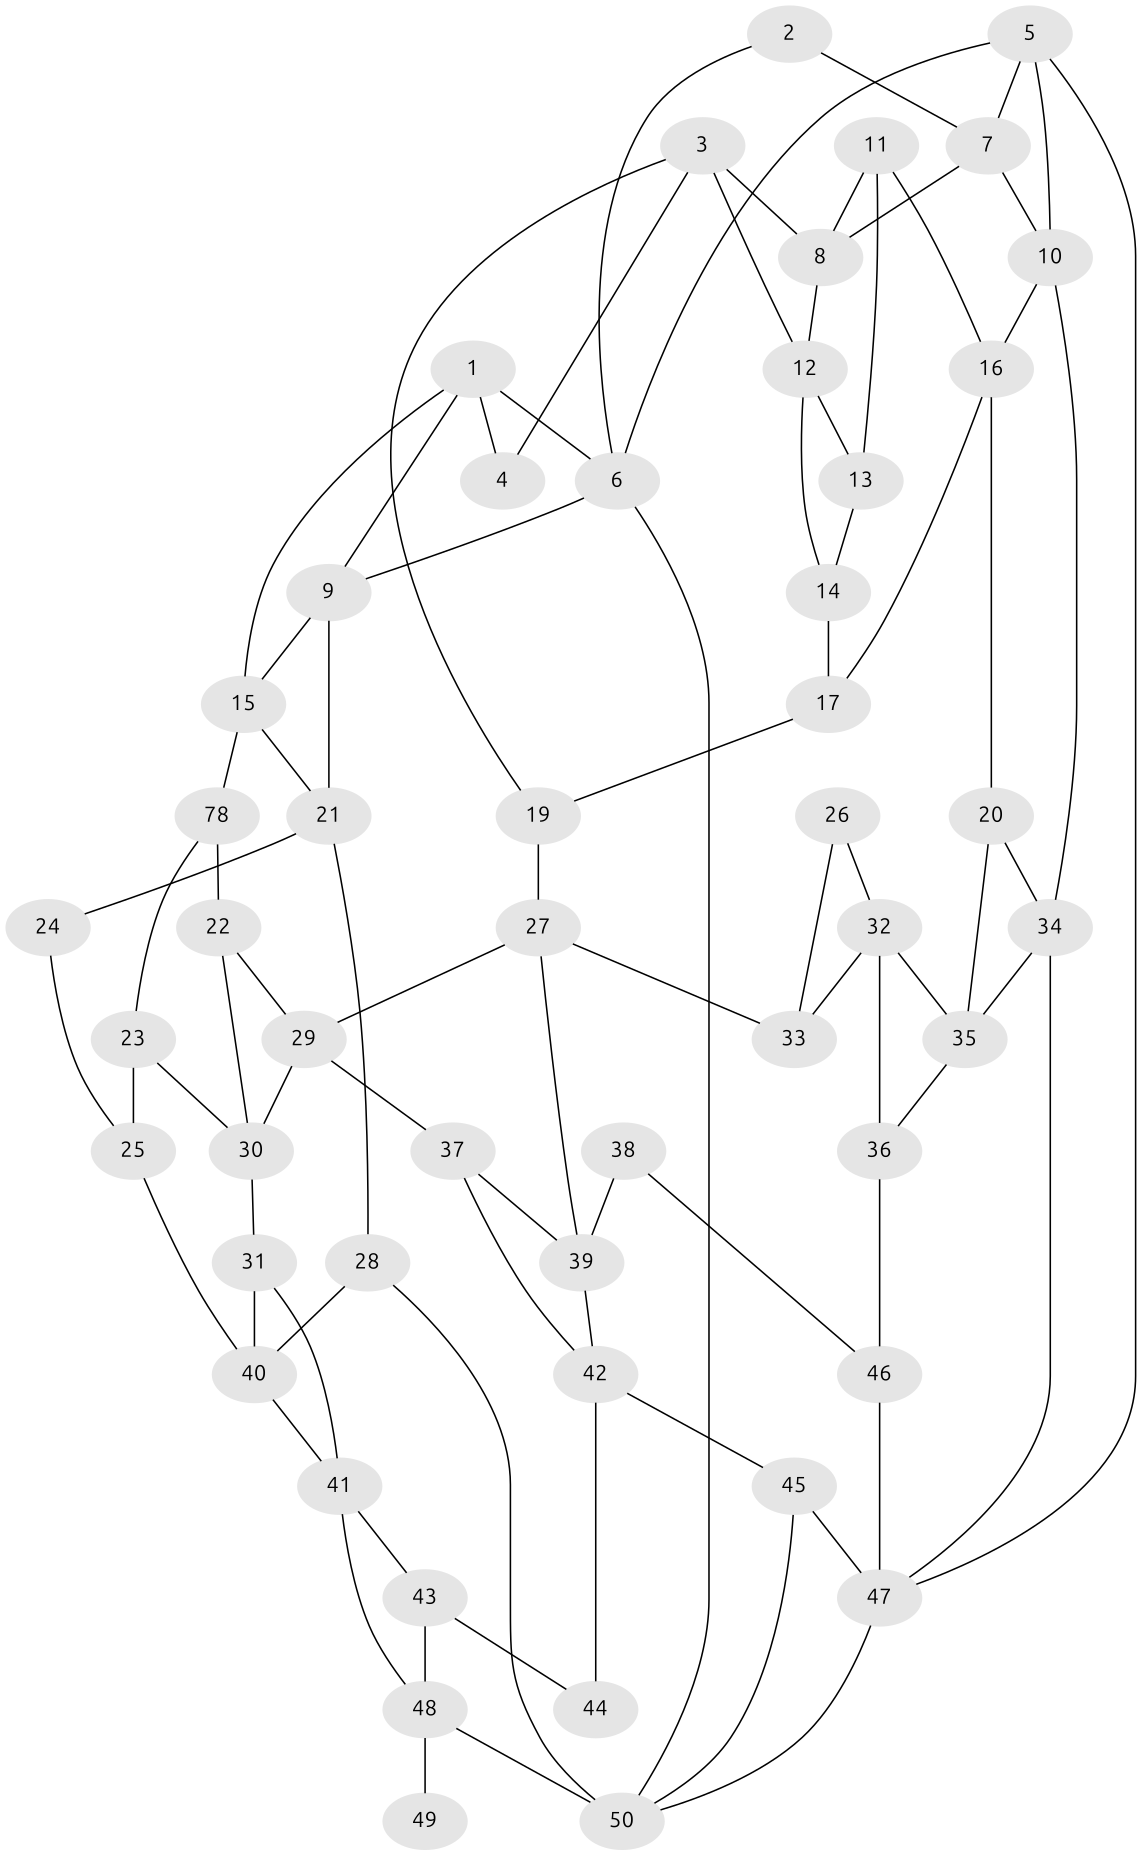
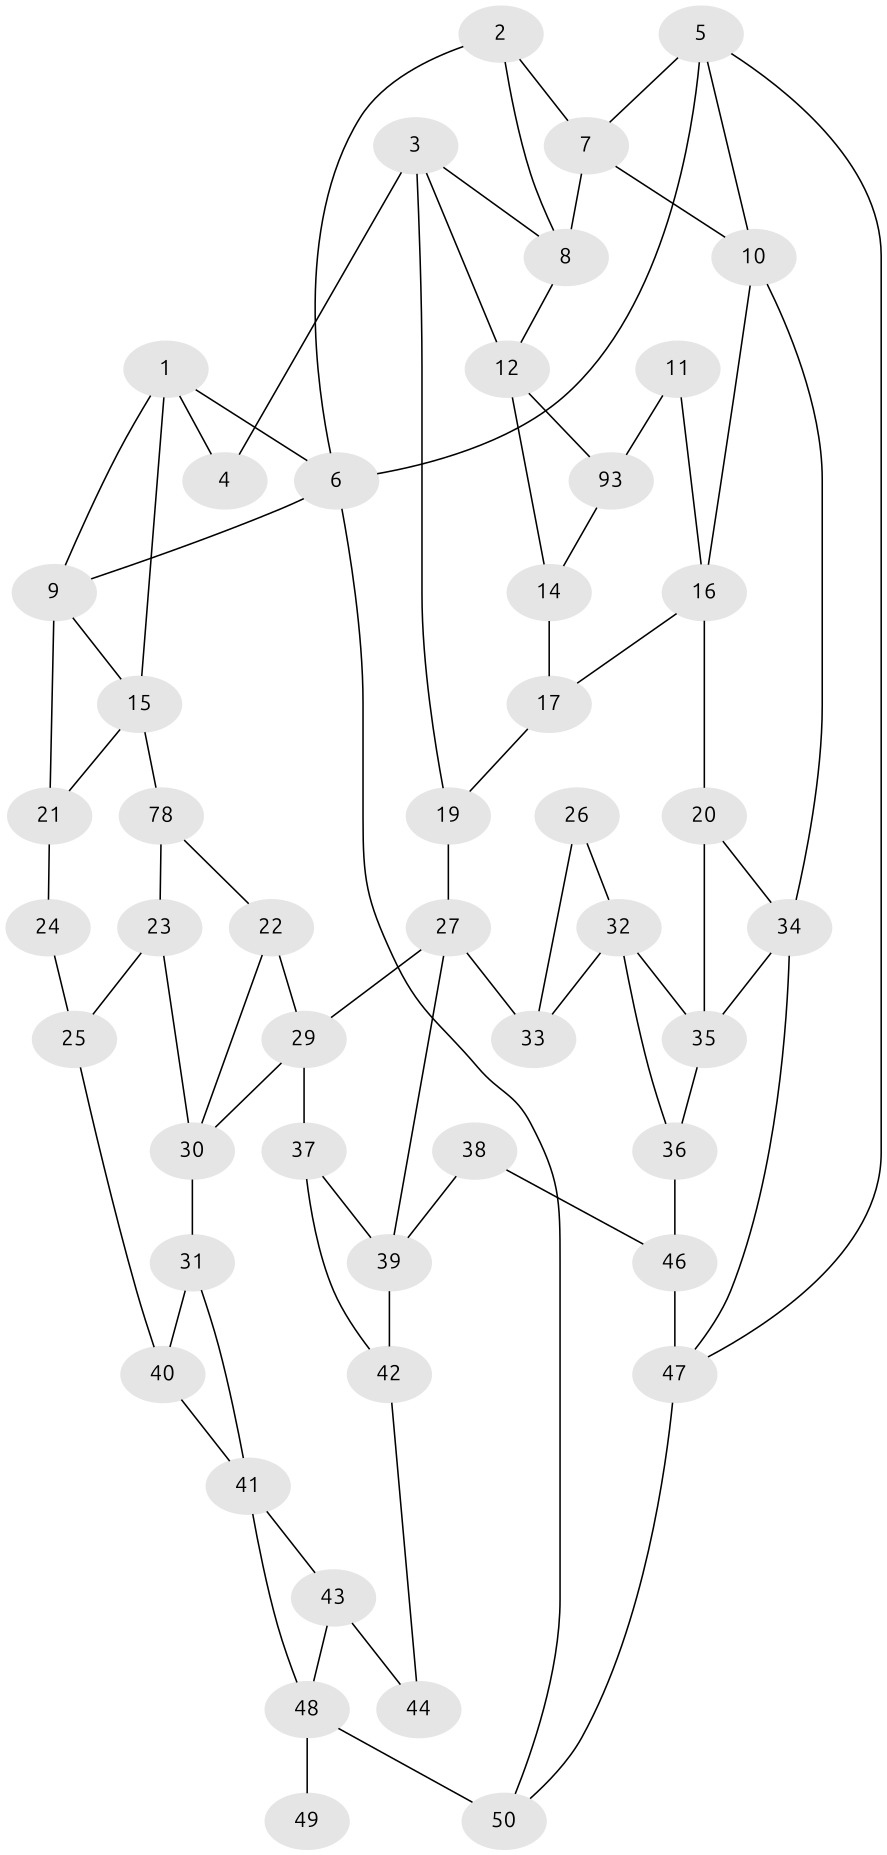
(849, 202) -> (523, 148)
(861, 481) -> (611, 481)
(368, 1263) -> none
(794, 1486) -> none
